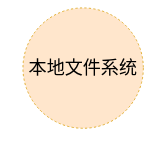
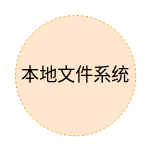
(83, 68) -> (75, 75)
